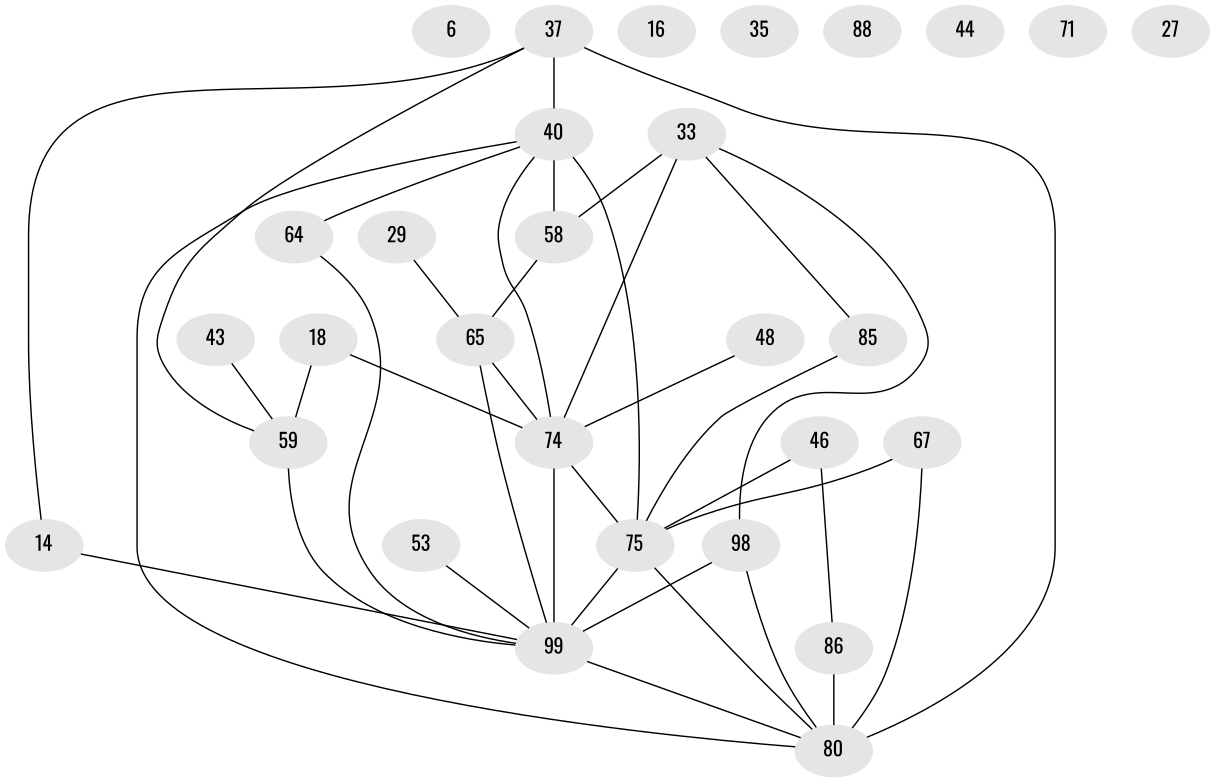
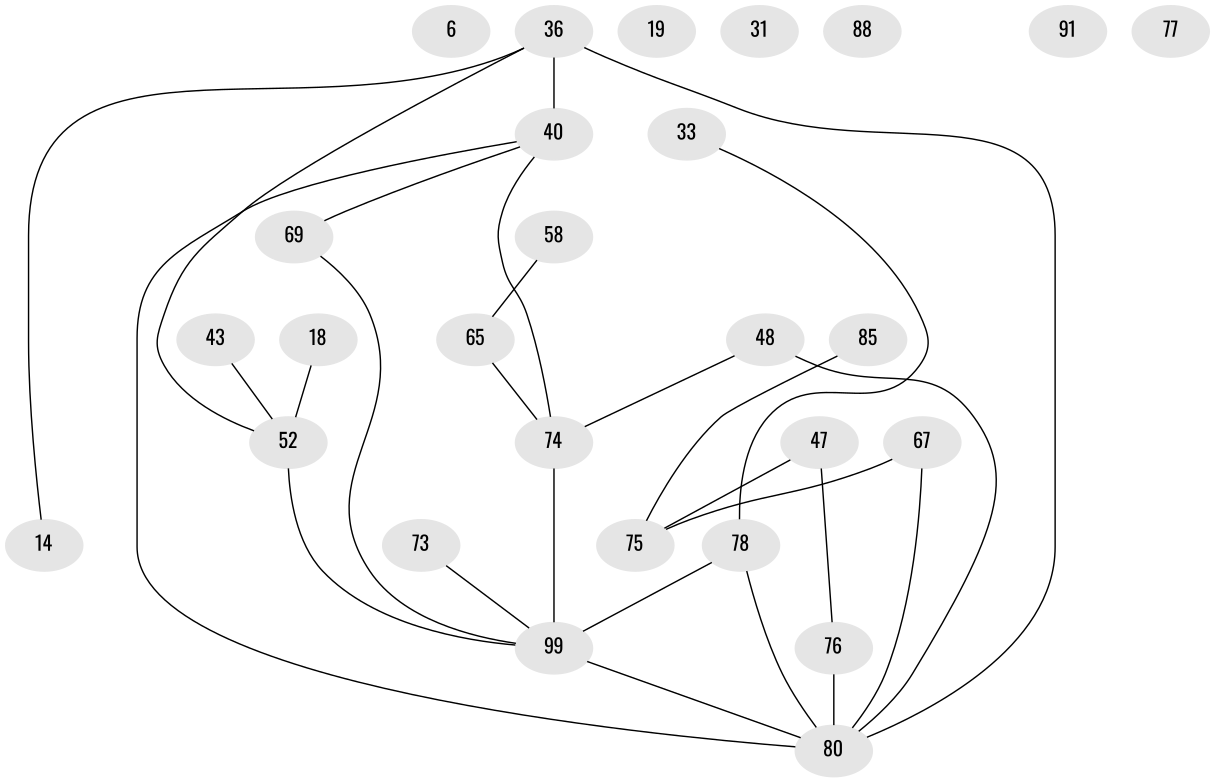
(554, 31) -> (554, 31)
(657, 31) -> (657, 31)
(760, 31) -> (760, 31)
(965, 31) -> none
(1068, 31) -> (1068, 31)
(1171, 31) -> (1171, 31)
(554, 186) -> none
(620, 186) -> none
(294, 237) -> (294, 237)
(397, 237) -> none
(778, 237) -> none
(618, 295) -> none
(632, 332) -> none
(436, 391) -> none
(288, 443) -> (288, 443)
(820, 443) -> (820, 443)
(595, 494) -> none
(510, 495) -> none
(421, 545) -> (421, 545)
(741, 545) -> (741, 545)
(299, 597) -> none
(595, 597) -> none
(834, 648) -> (834, 648)
(732, 650) -> (995, 495)
